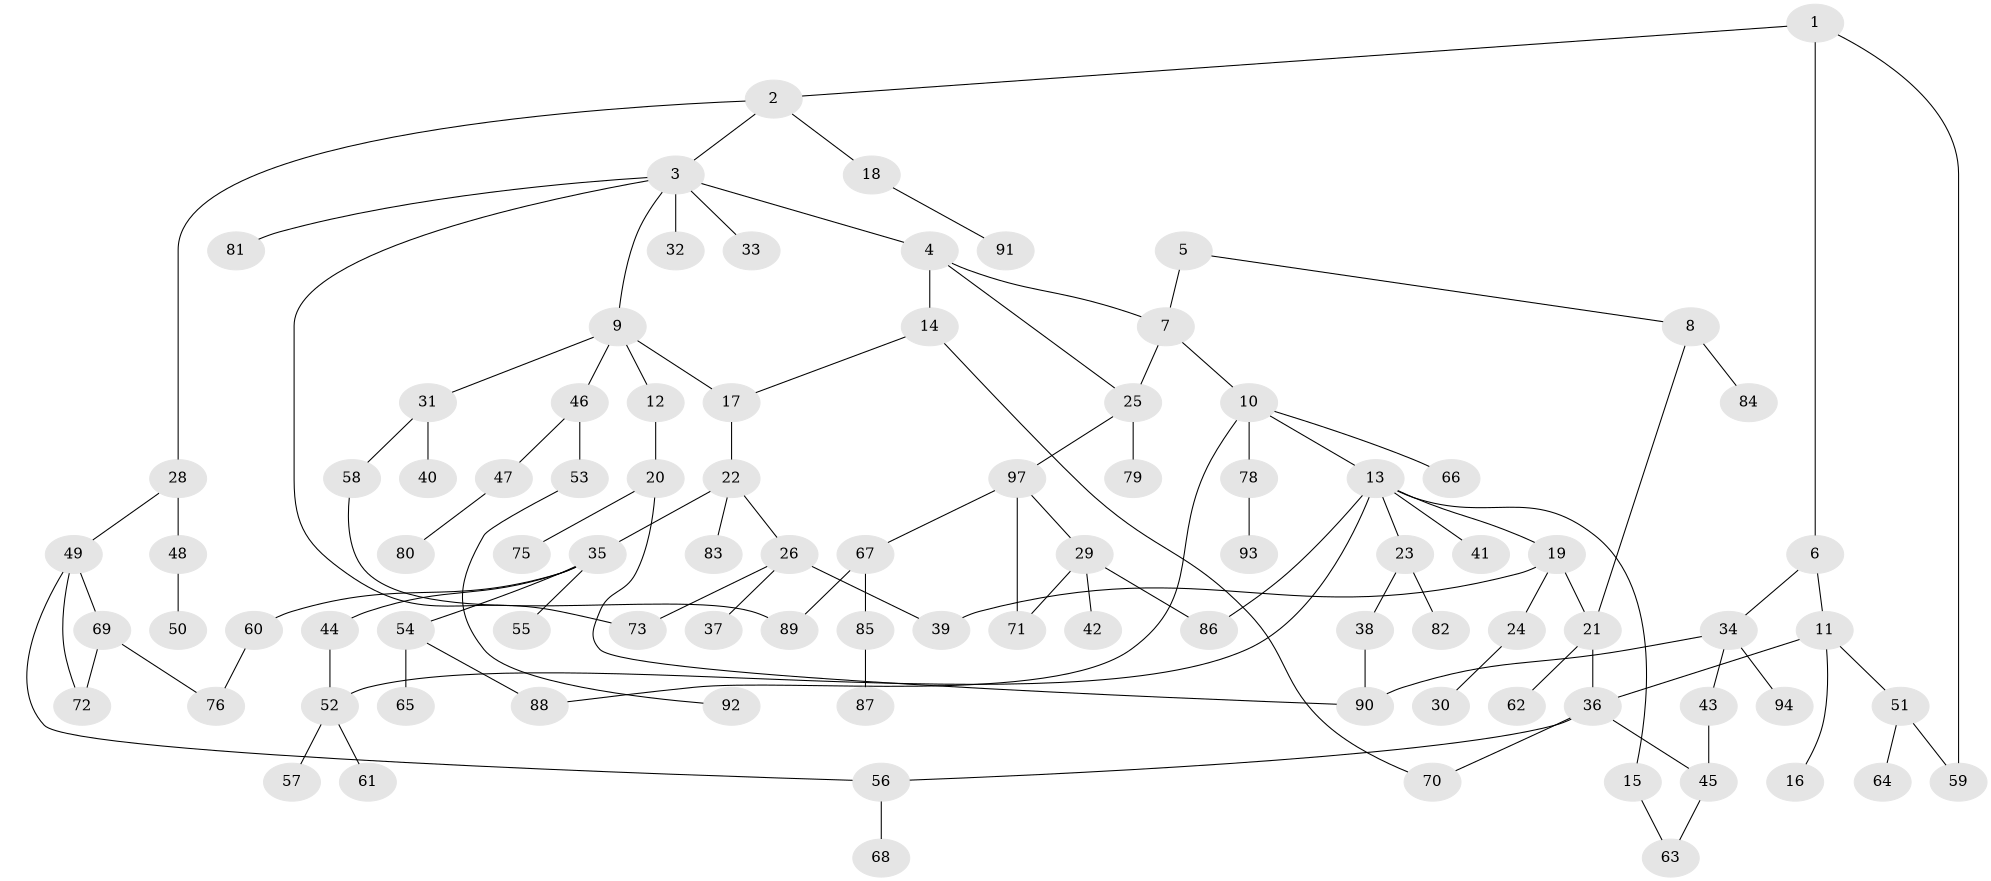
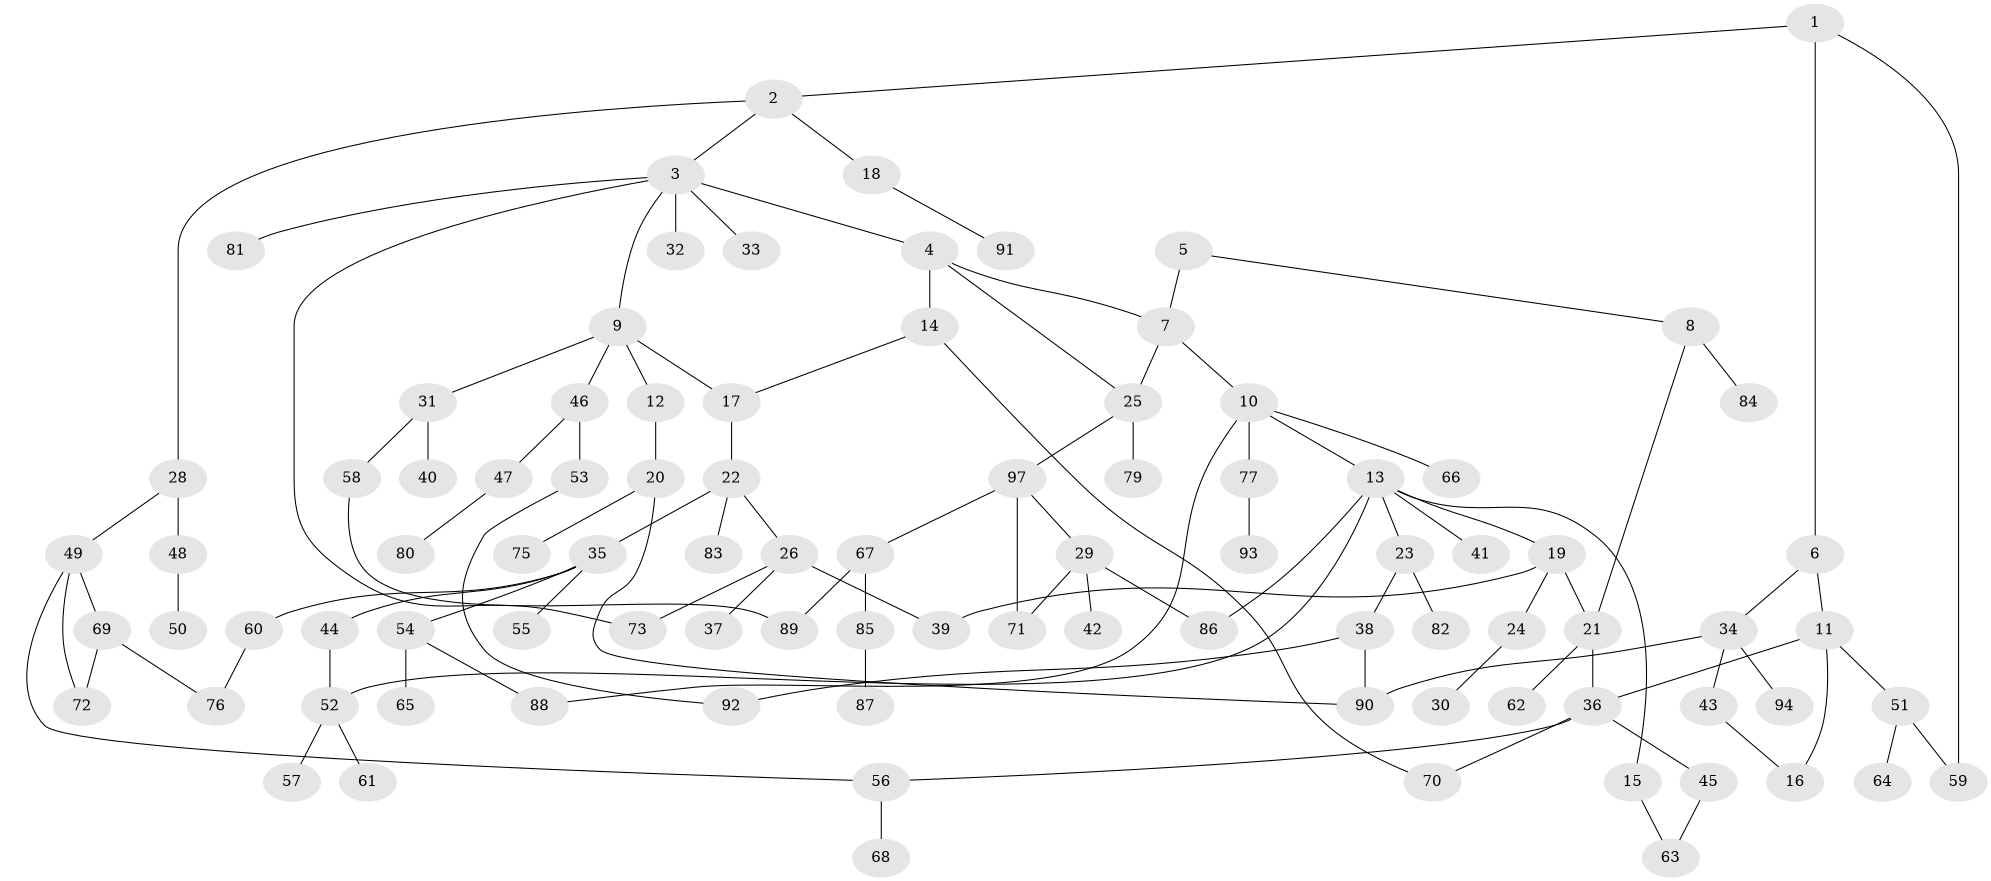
(1249, 479) -> (1249, 479)
none -> (1049, 670)
(1709, 744) -> (1752, 744)
